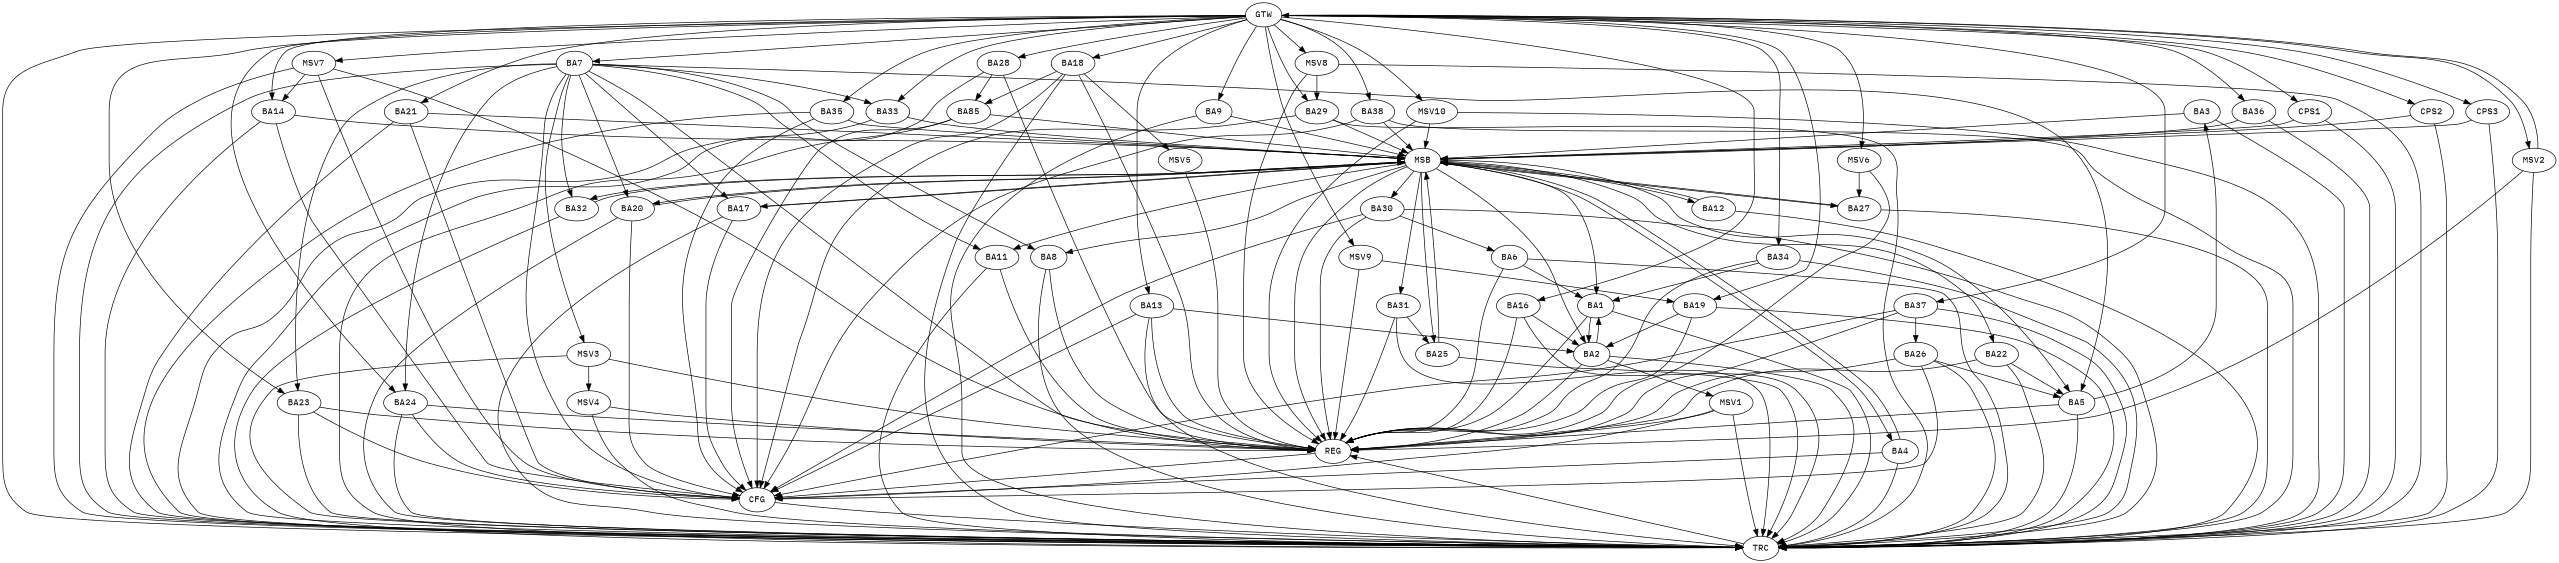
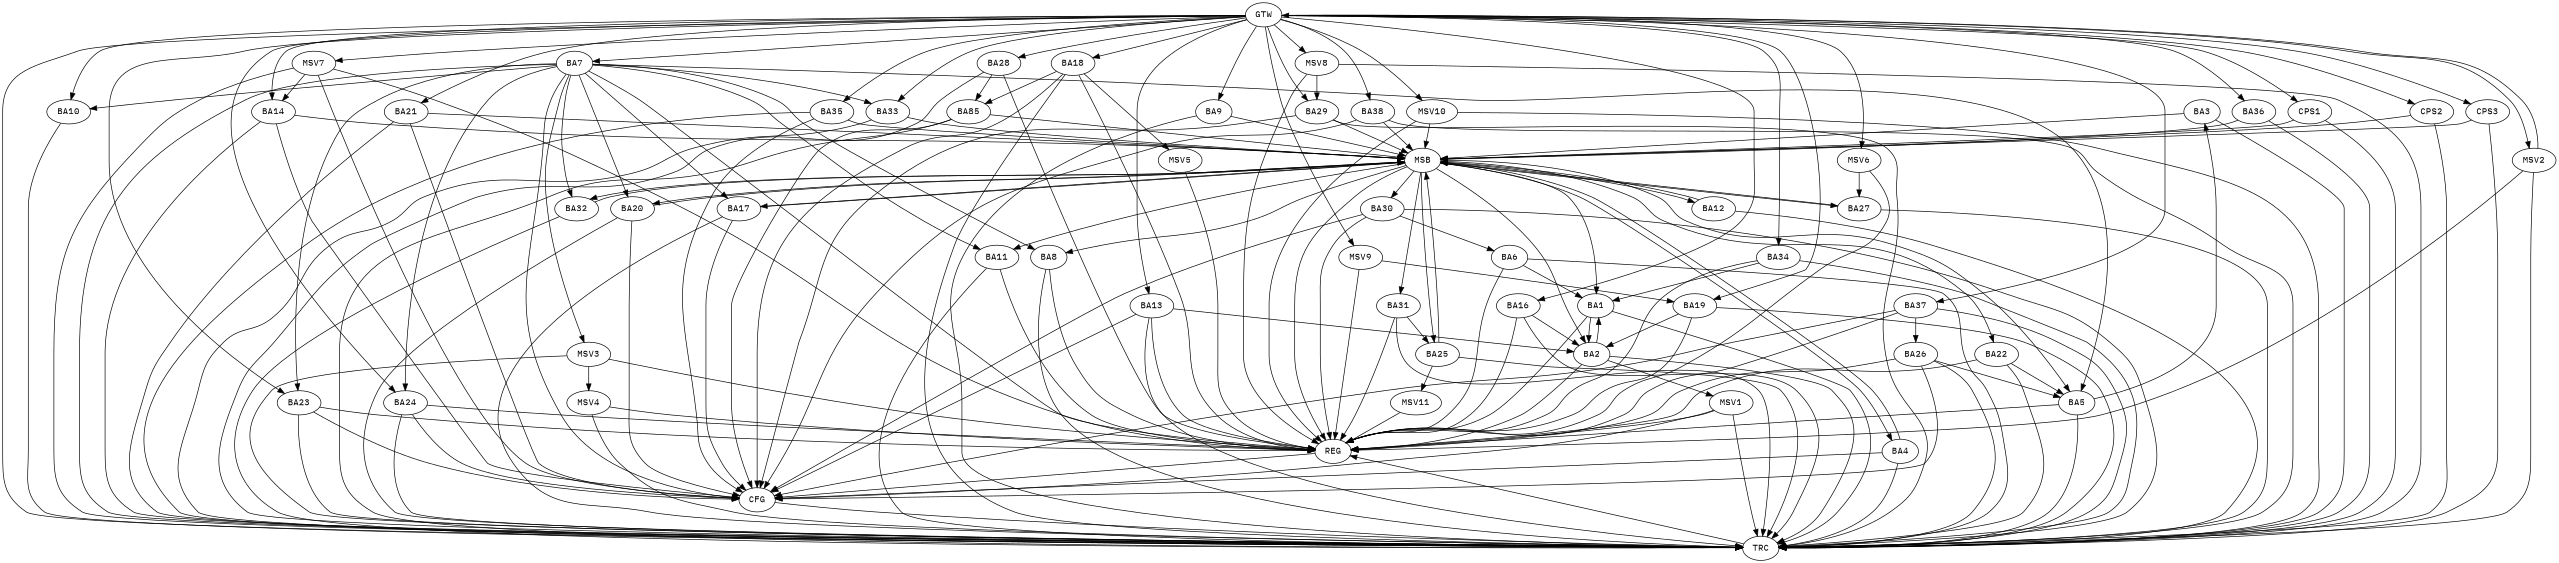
none -> (69, 112)
none -> (1416, 403)
